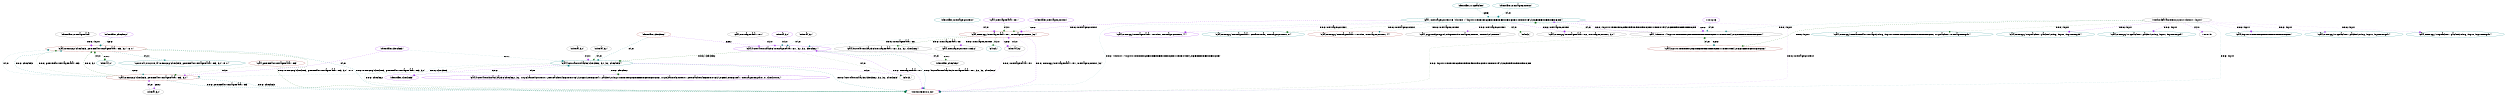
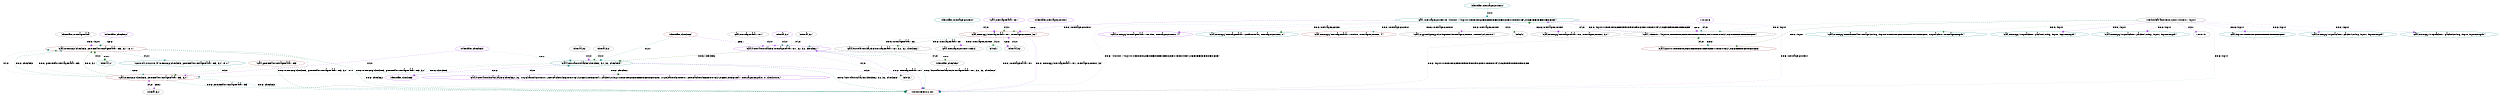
(1471, 6) -> none
